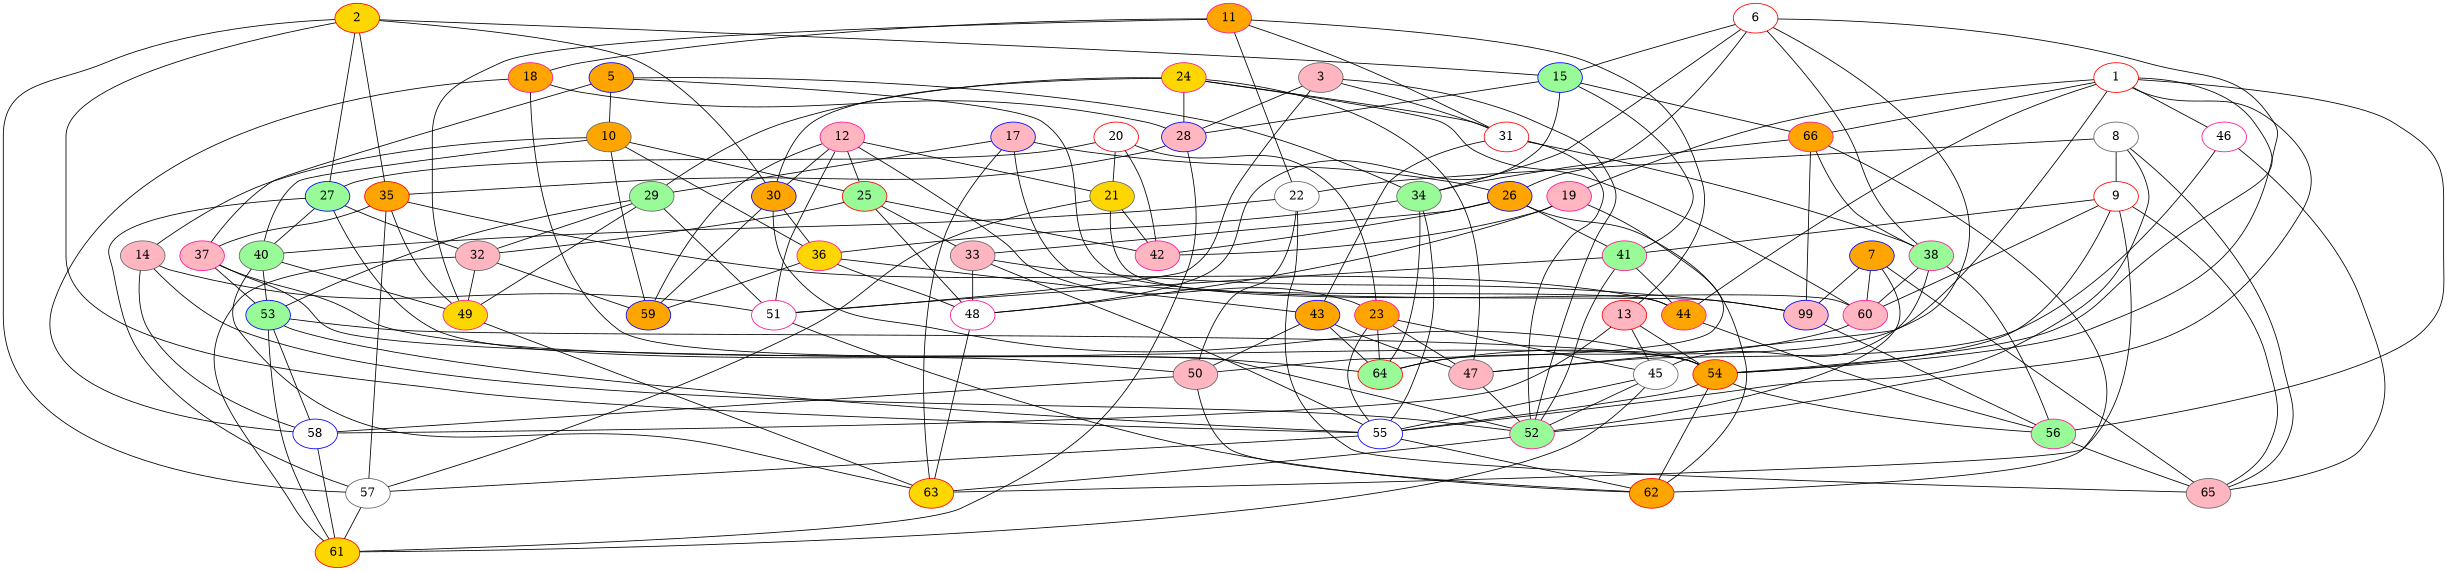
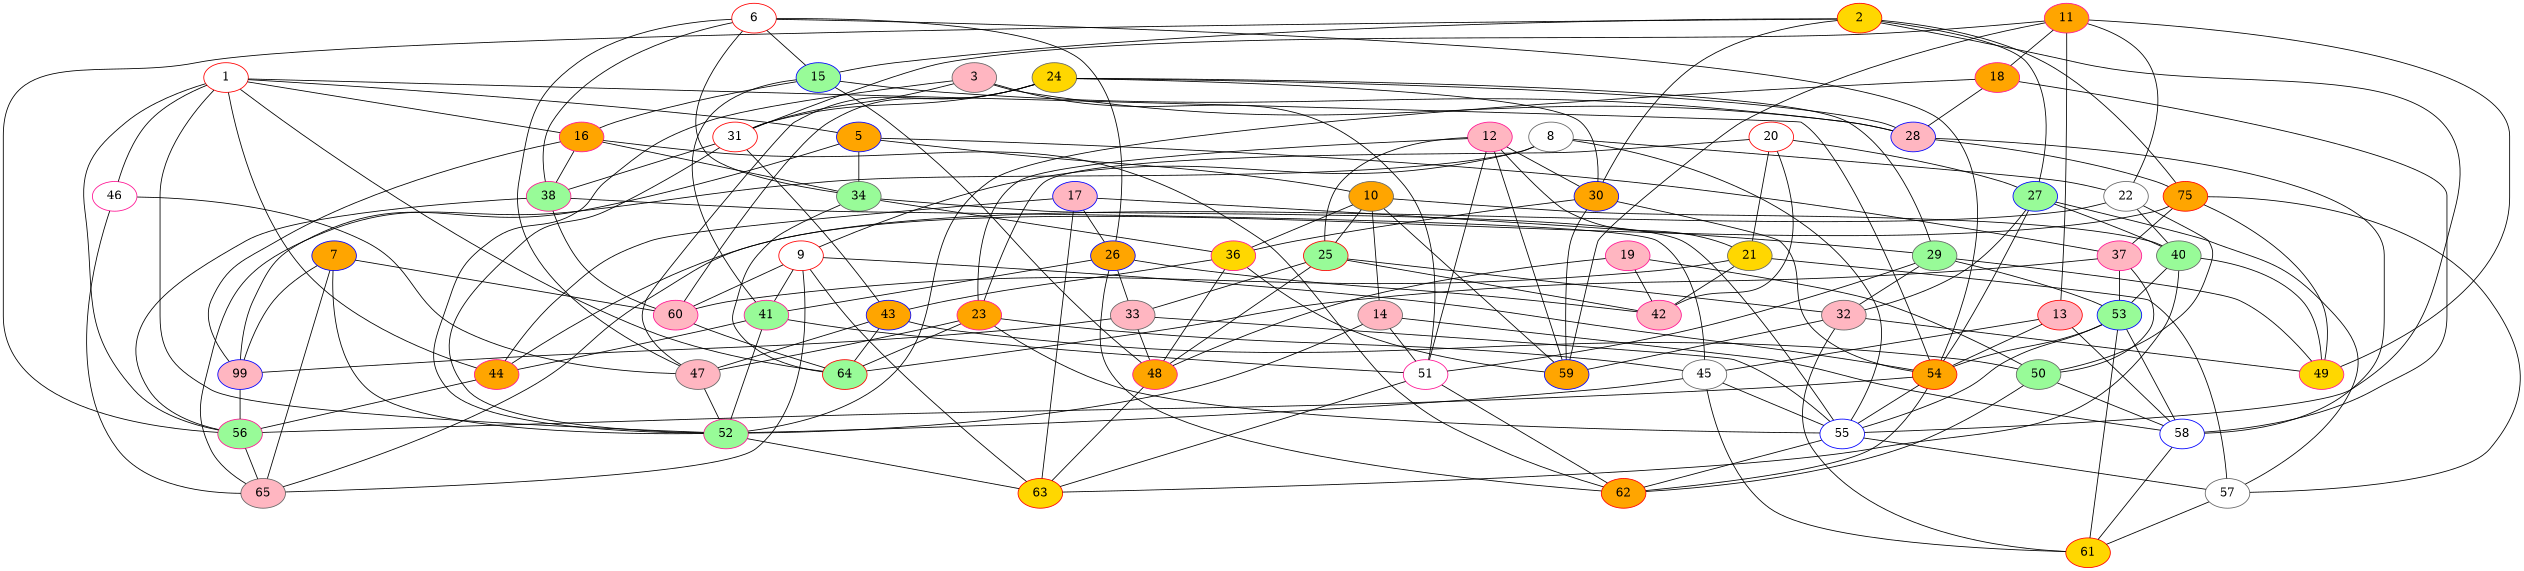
(1184, 78) -> (1054, 78)
(1848, 109) -> (528, 99)
none -> (1733, 128)
(1811, 137) -> (582, 137)
(387, 196) -> (2185, 196)
(3, 250) -> (794, 33)
(973, 315) -> (1155, 375)
(1195, 375) -> (2039, 375)
(688, 400) -> (1242, 431)
(891, 522) -> (2321, 196)
